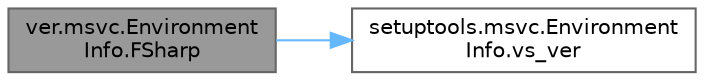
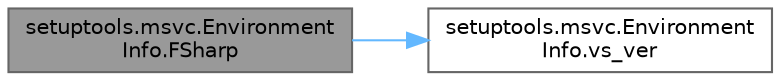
(142, 40) -> (180, 40)
